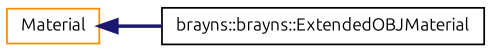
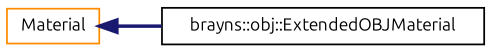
(323, 26) -> (323, 26)
